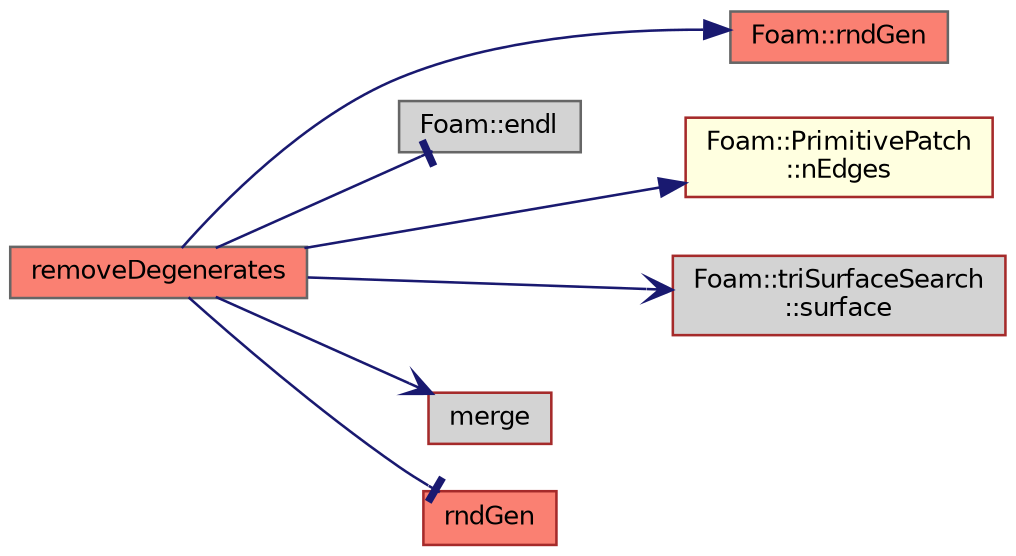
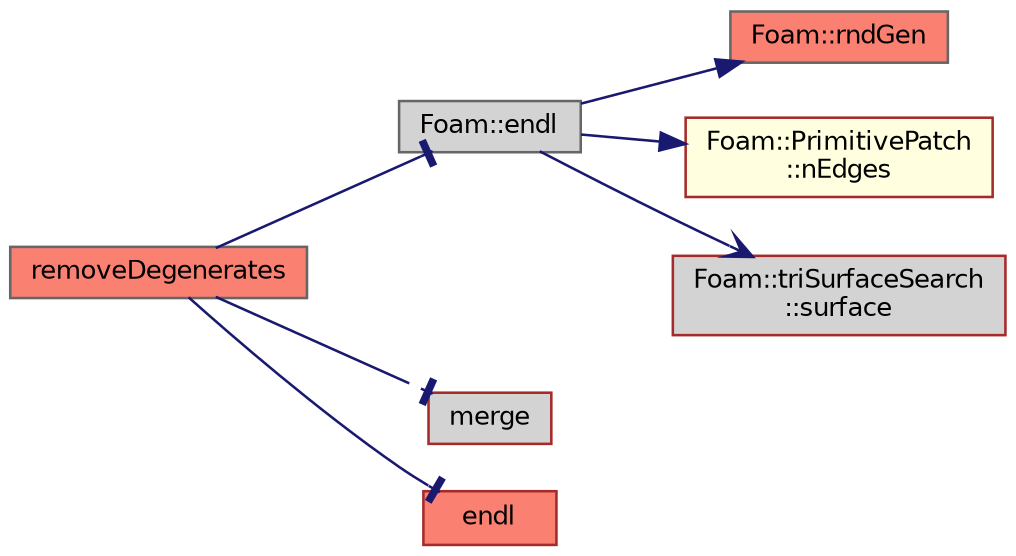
(414, 73) -> (649, 86)
(482, 218) -> (620, 138)
(477, 283) -> (634, 200)
(313, 340) -> (313, 340)
(490, 518) -> (490, 518)
